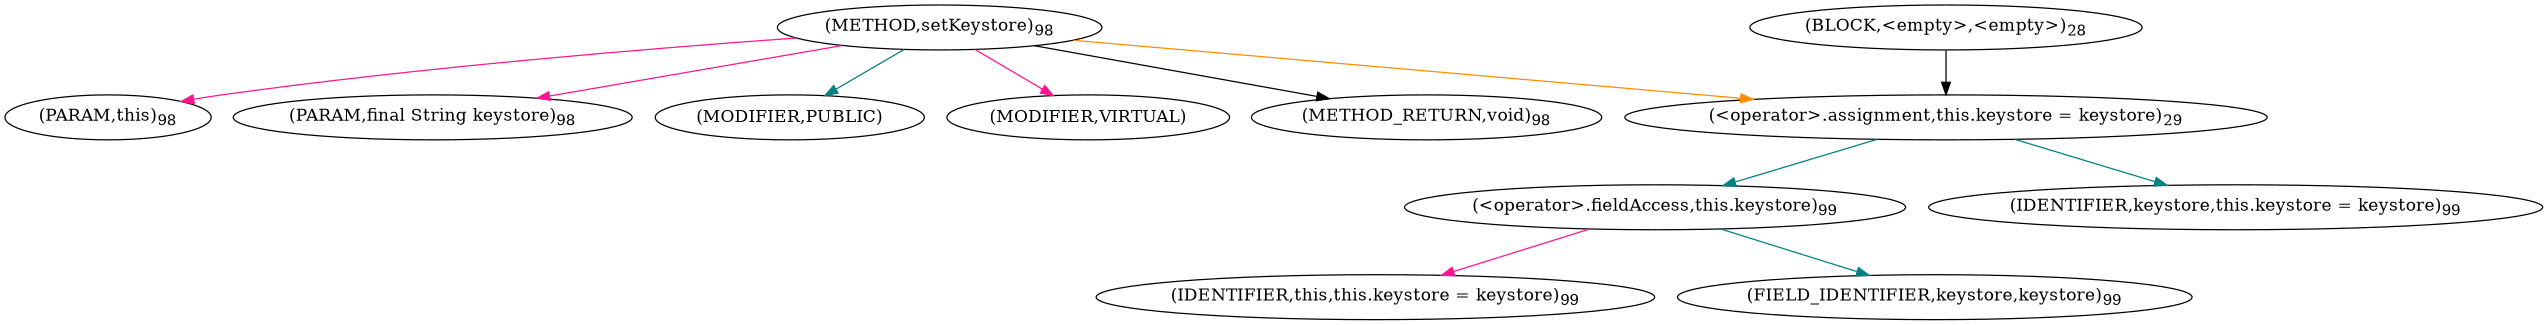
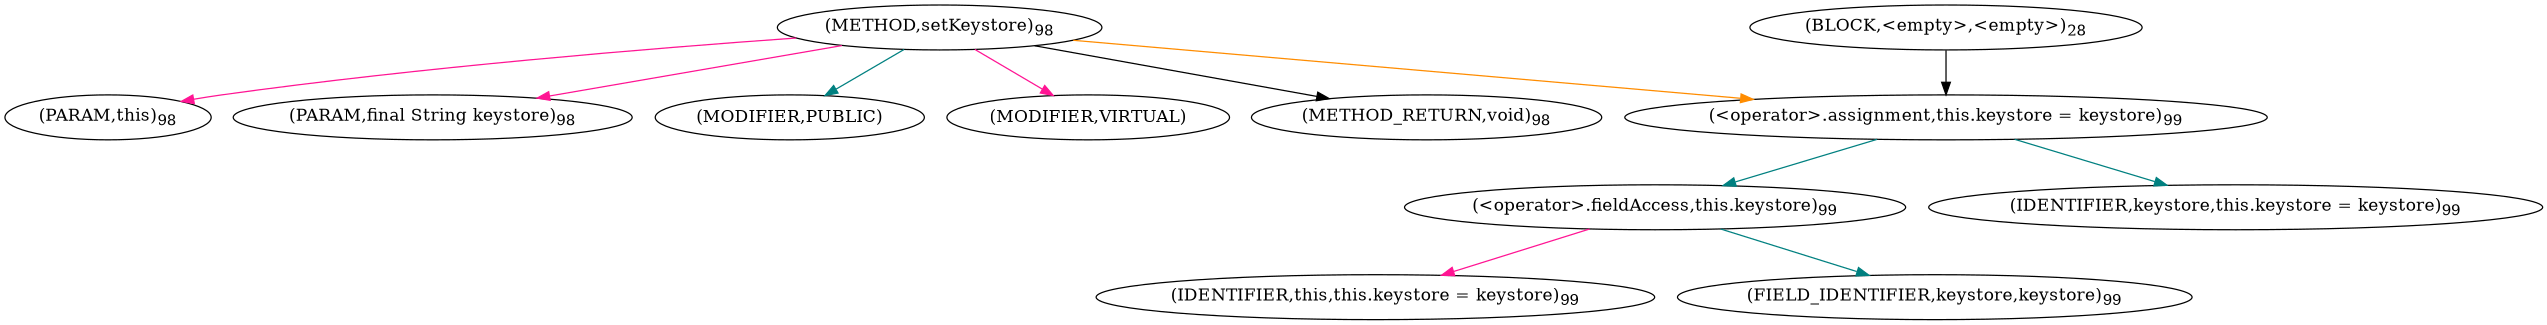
(2173, 115) -> (2173, 115)
